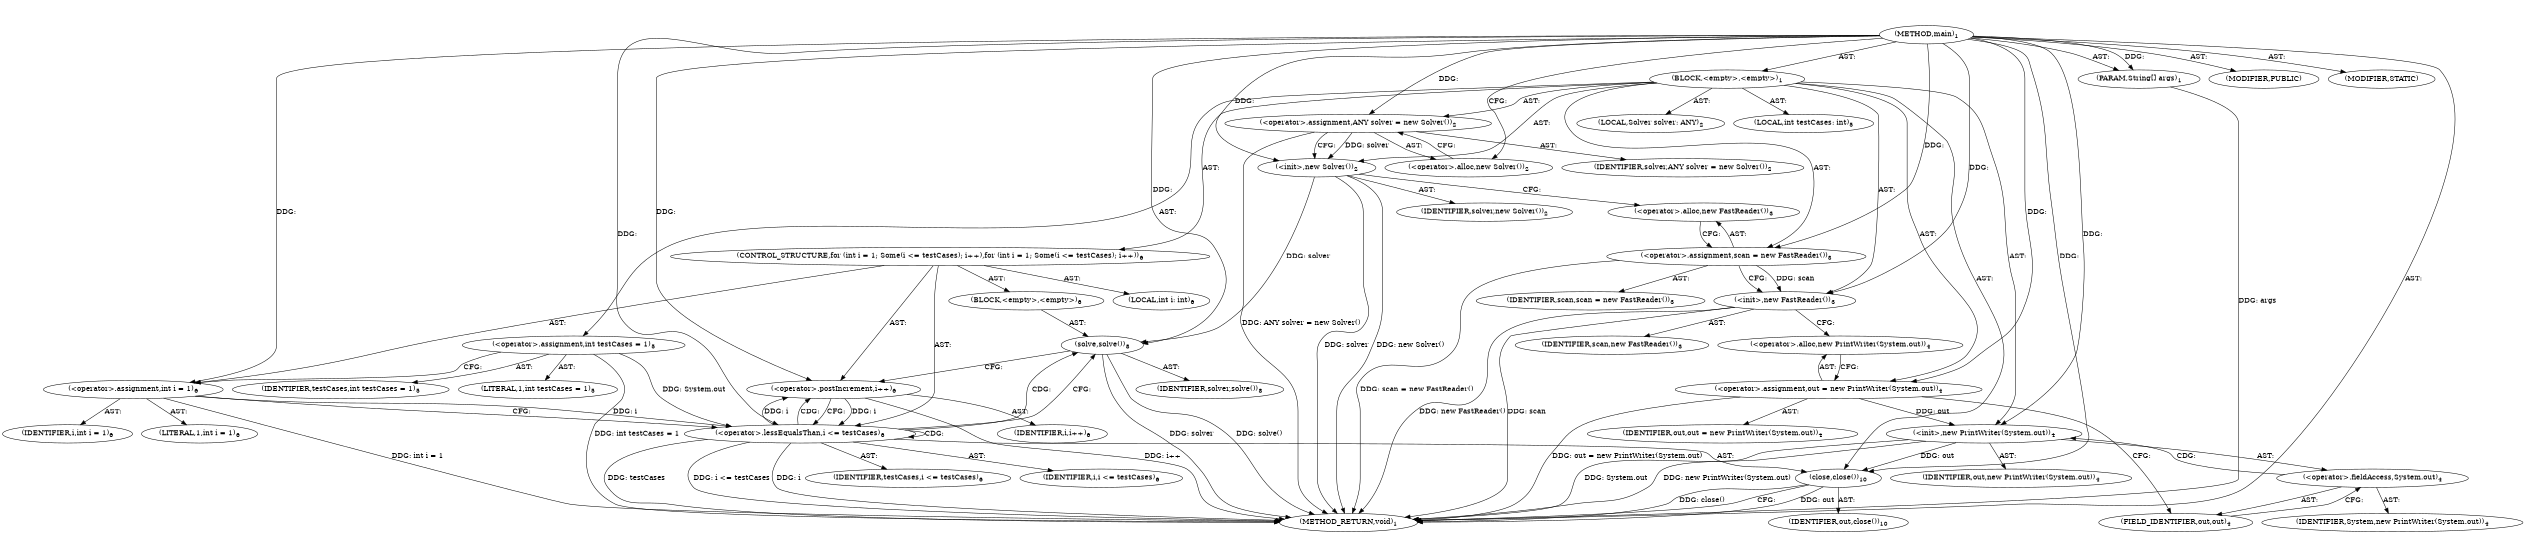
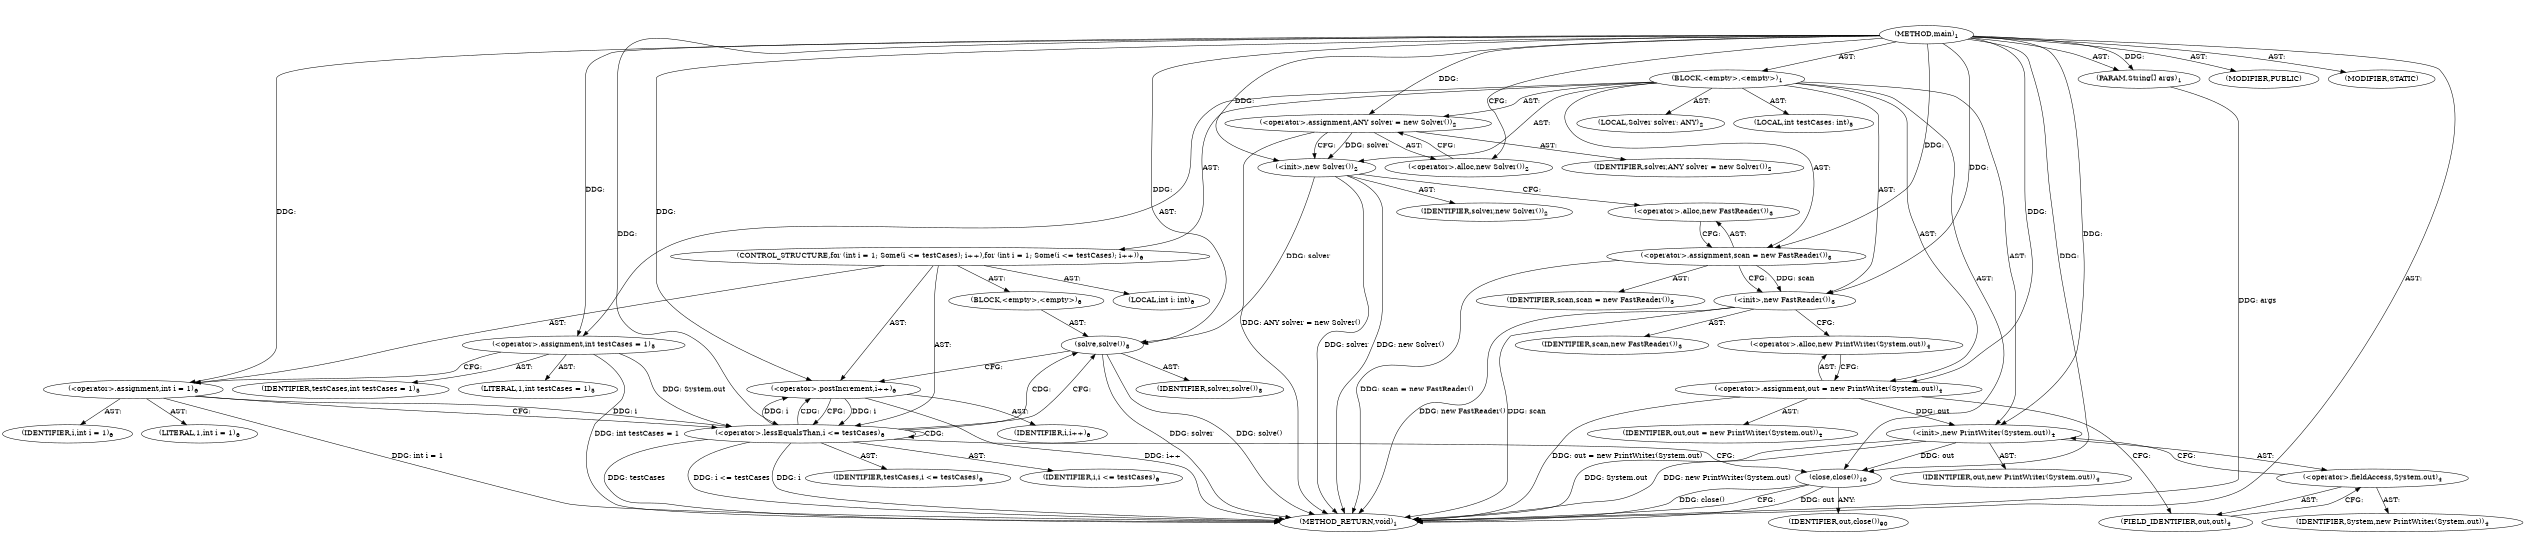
none -> (1099, 41)
(1727, 456) -> (1727, 456)
(2188, 456) -> (2188, 456)
(1848, 500) -> (1848, 500)
(1884, 522) -> (1884, 522)
